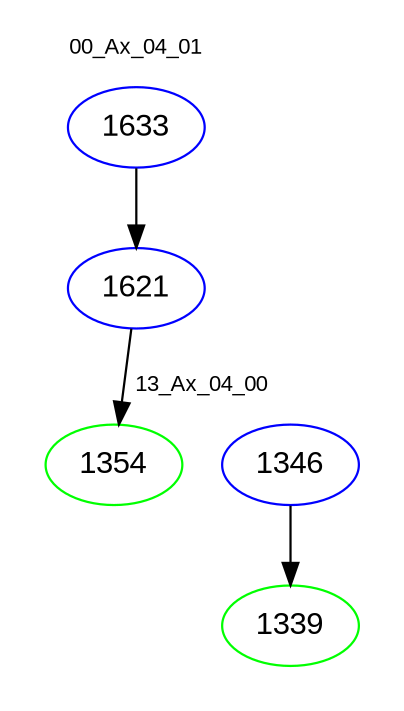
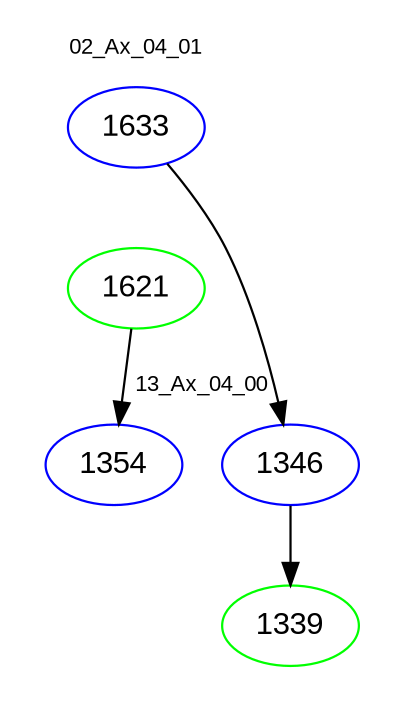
(136, 48) -> (136, 48)
(136, 197) -> (238, 276)
(136, 288) -> (136, 288)
(114, 465) -> (114, 465)
